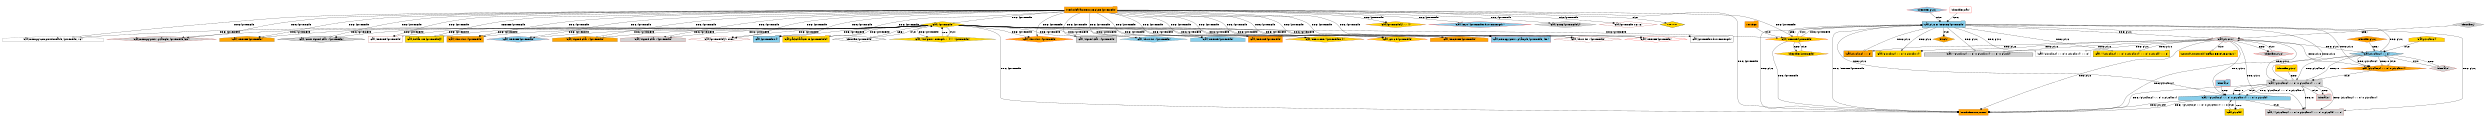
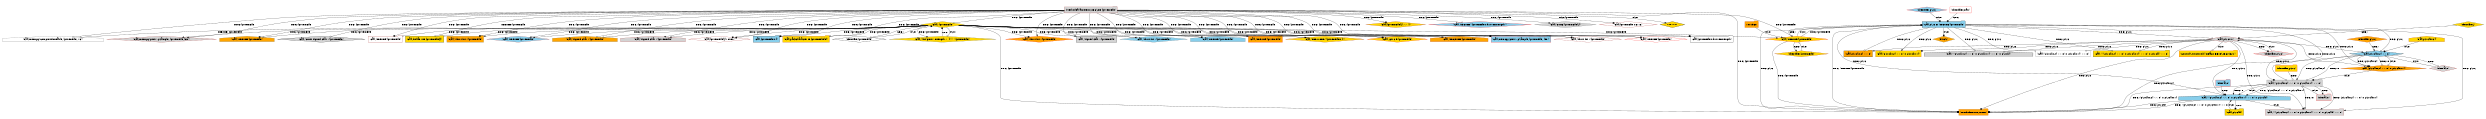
(1091, 10) -> (1091, 10)
(1480, 25) -> (1480, 25)
(2468, 25) -> (2468, 25)
(632, 28) -> (1323, 33)
(230, 32) -> (230, 32)
